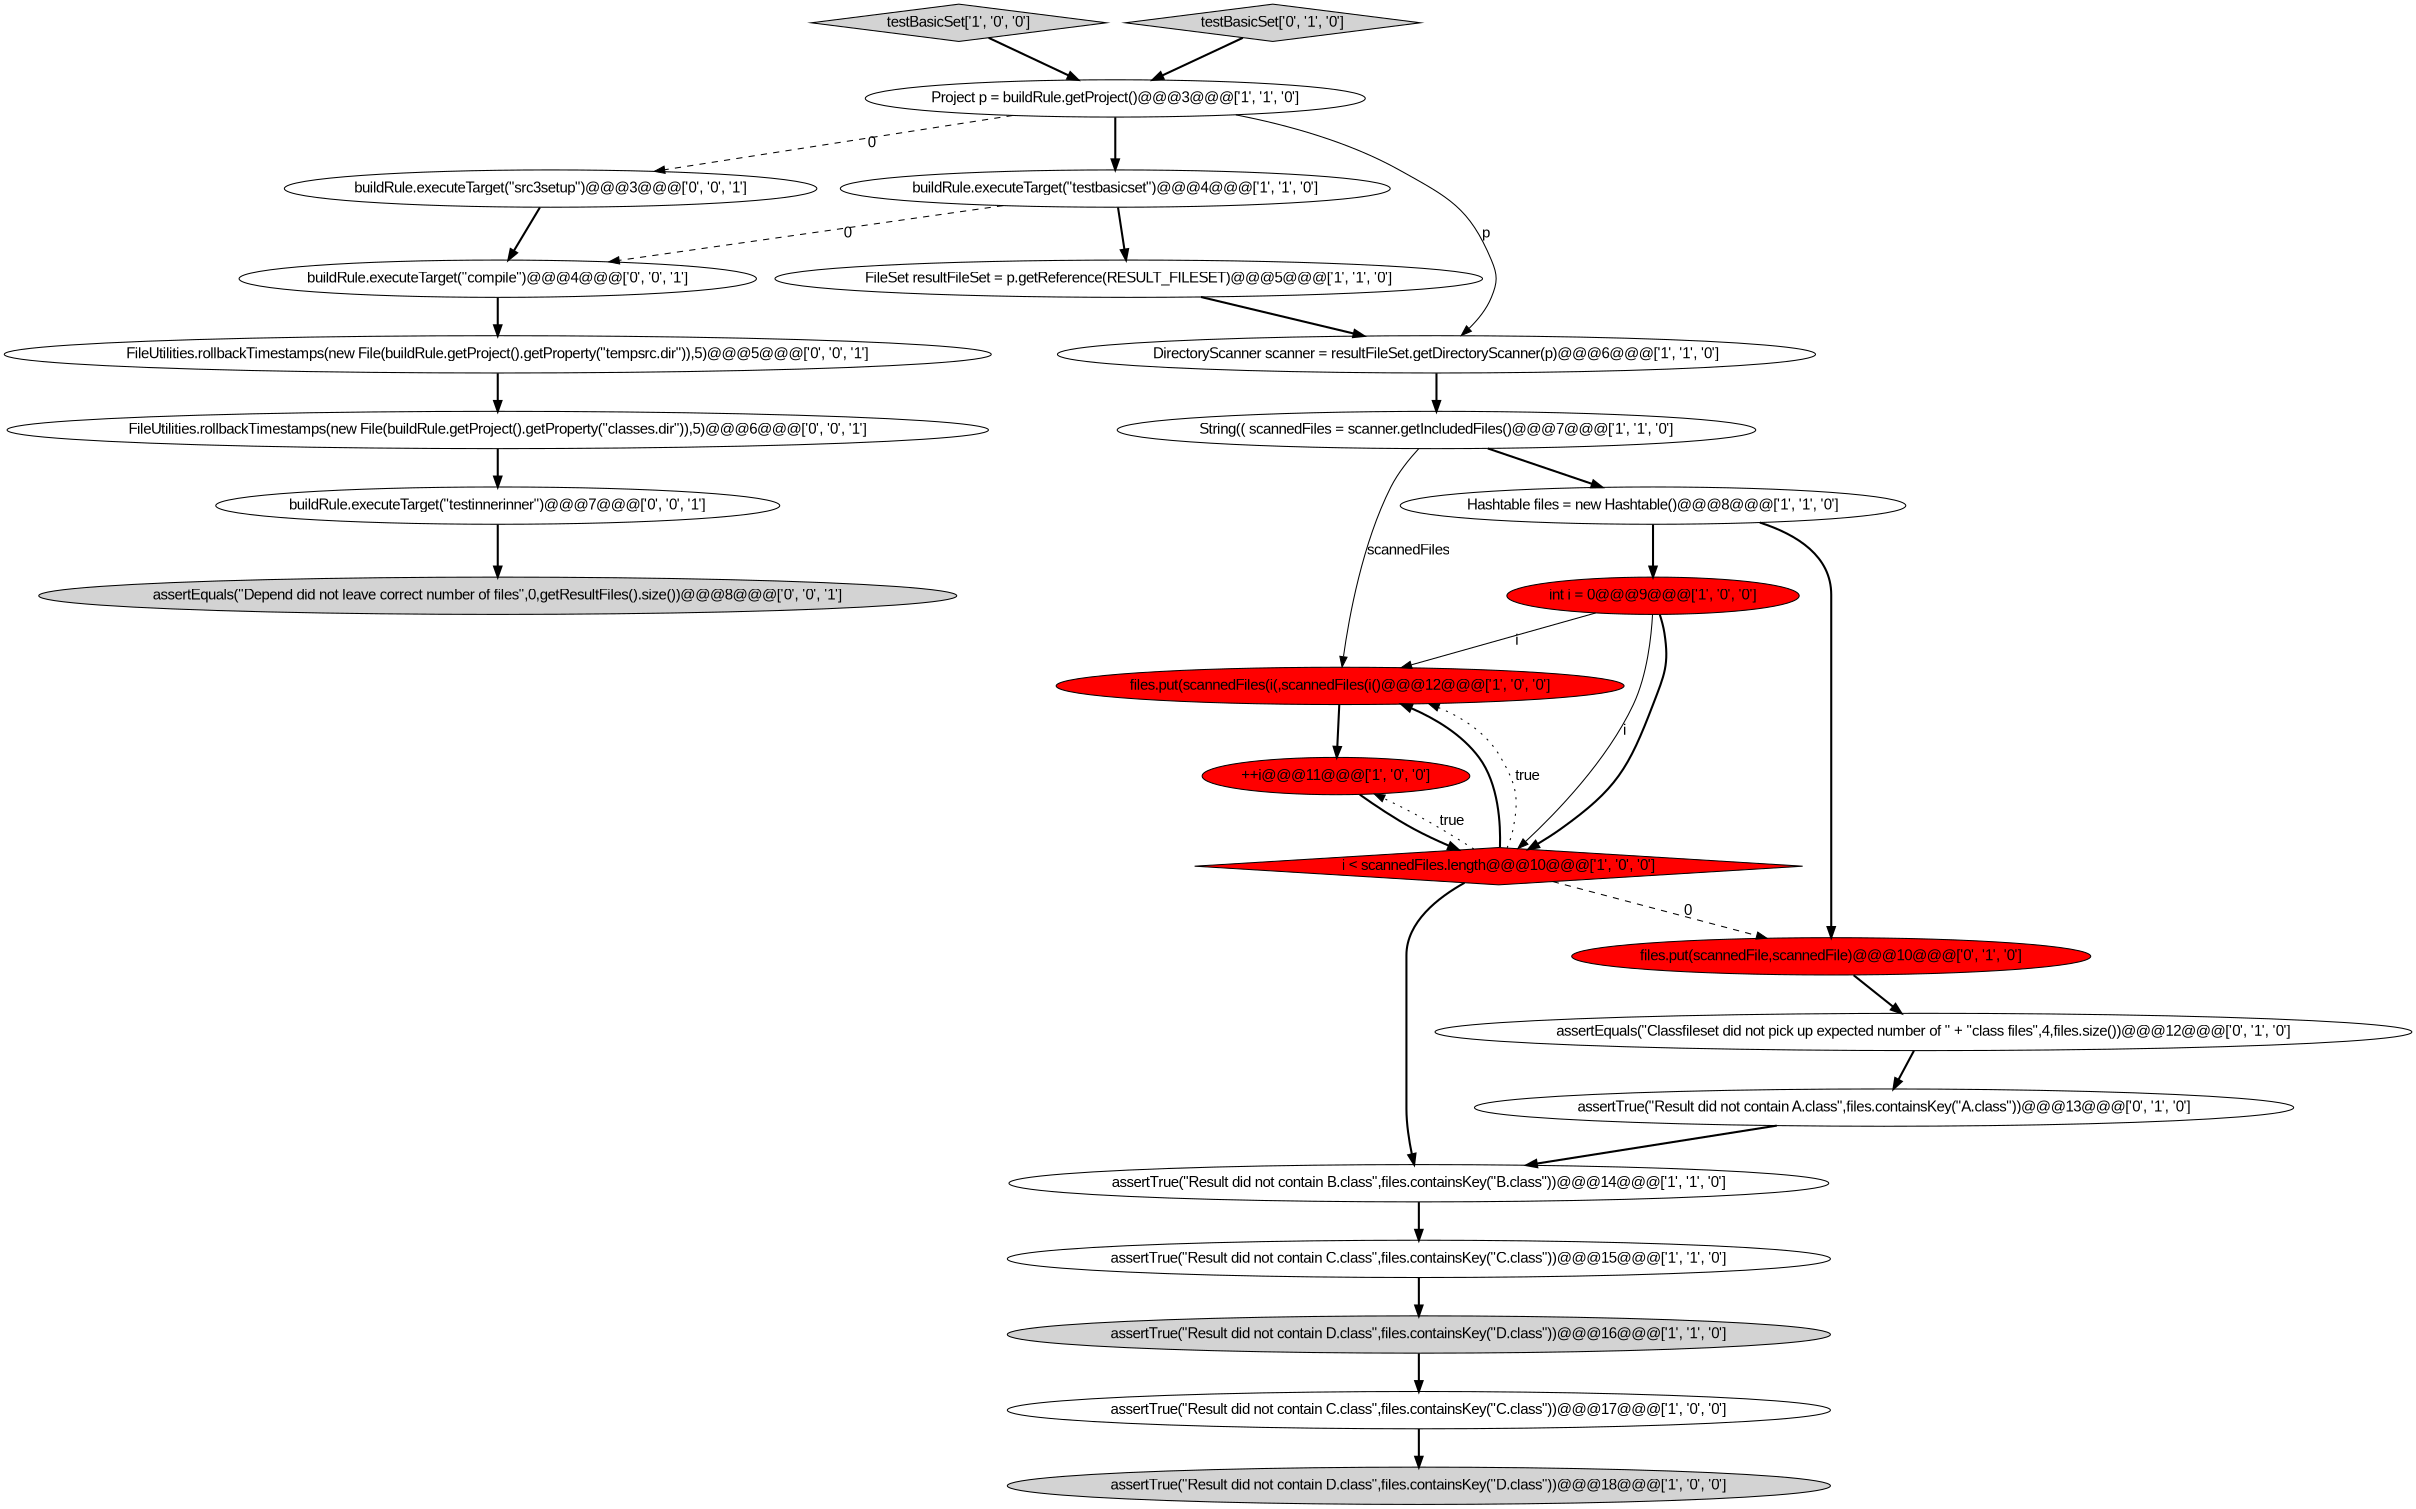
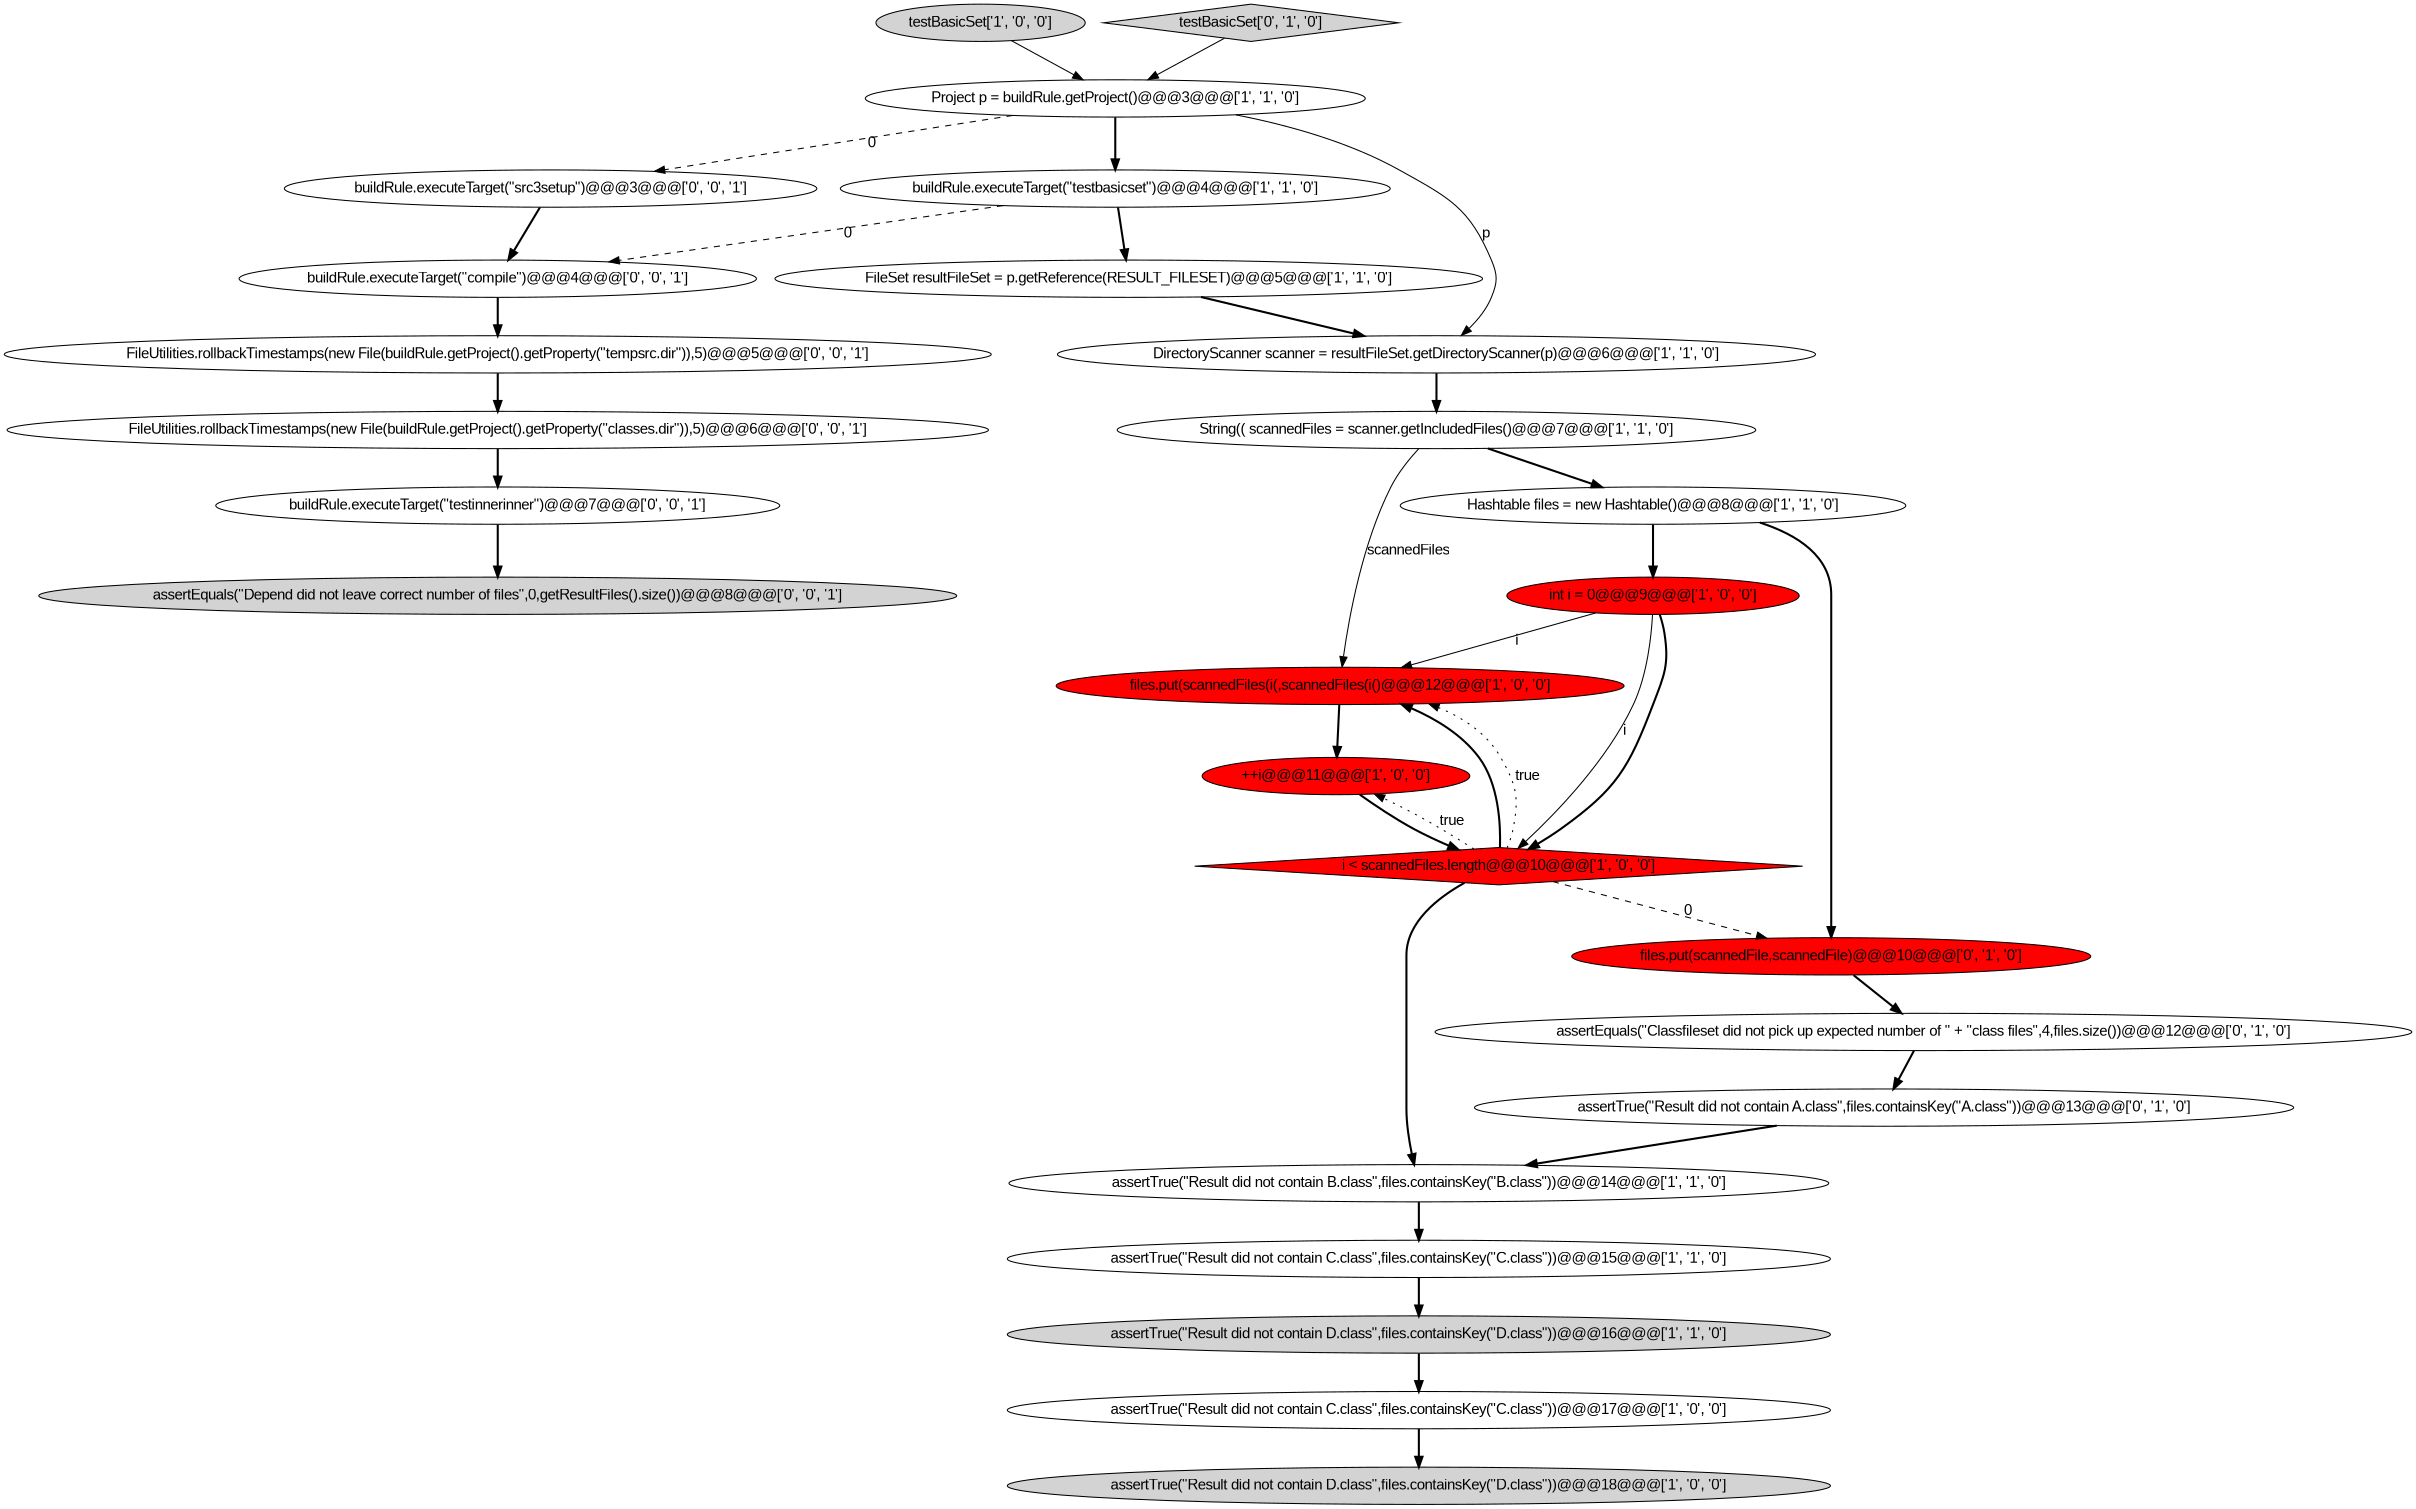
(959, 23) -> (981, 23)
(1029, 57) -> (1043, 58)
(1203, 57) -> (1191, 56)
